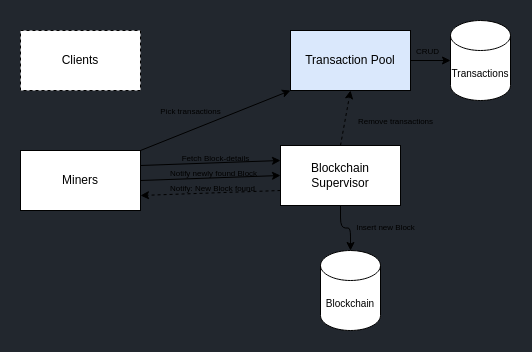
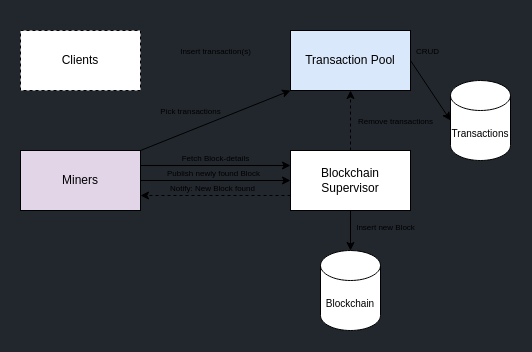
none -> (216, 51)
(481, 61) -> (481, 121)
(214, 173) -> (214, 173)
(341, 176) -> (351, 181)
(81, 181) -> (81, 181)
